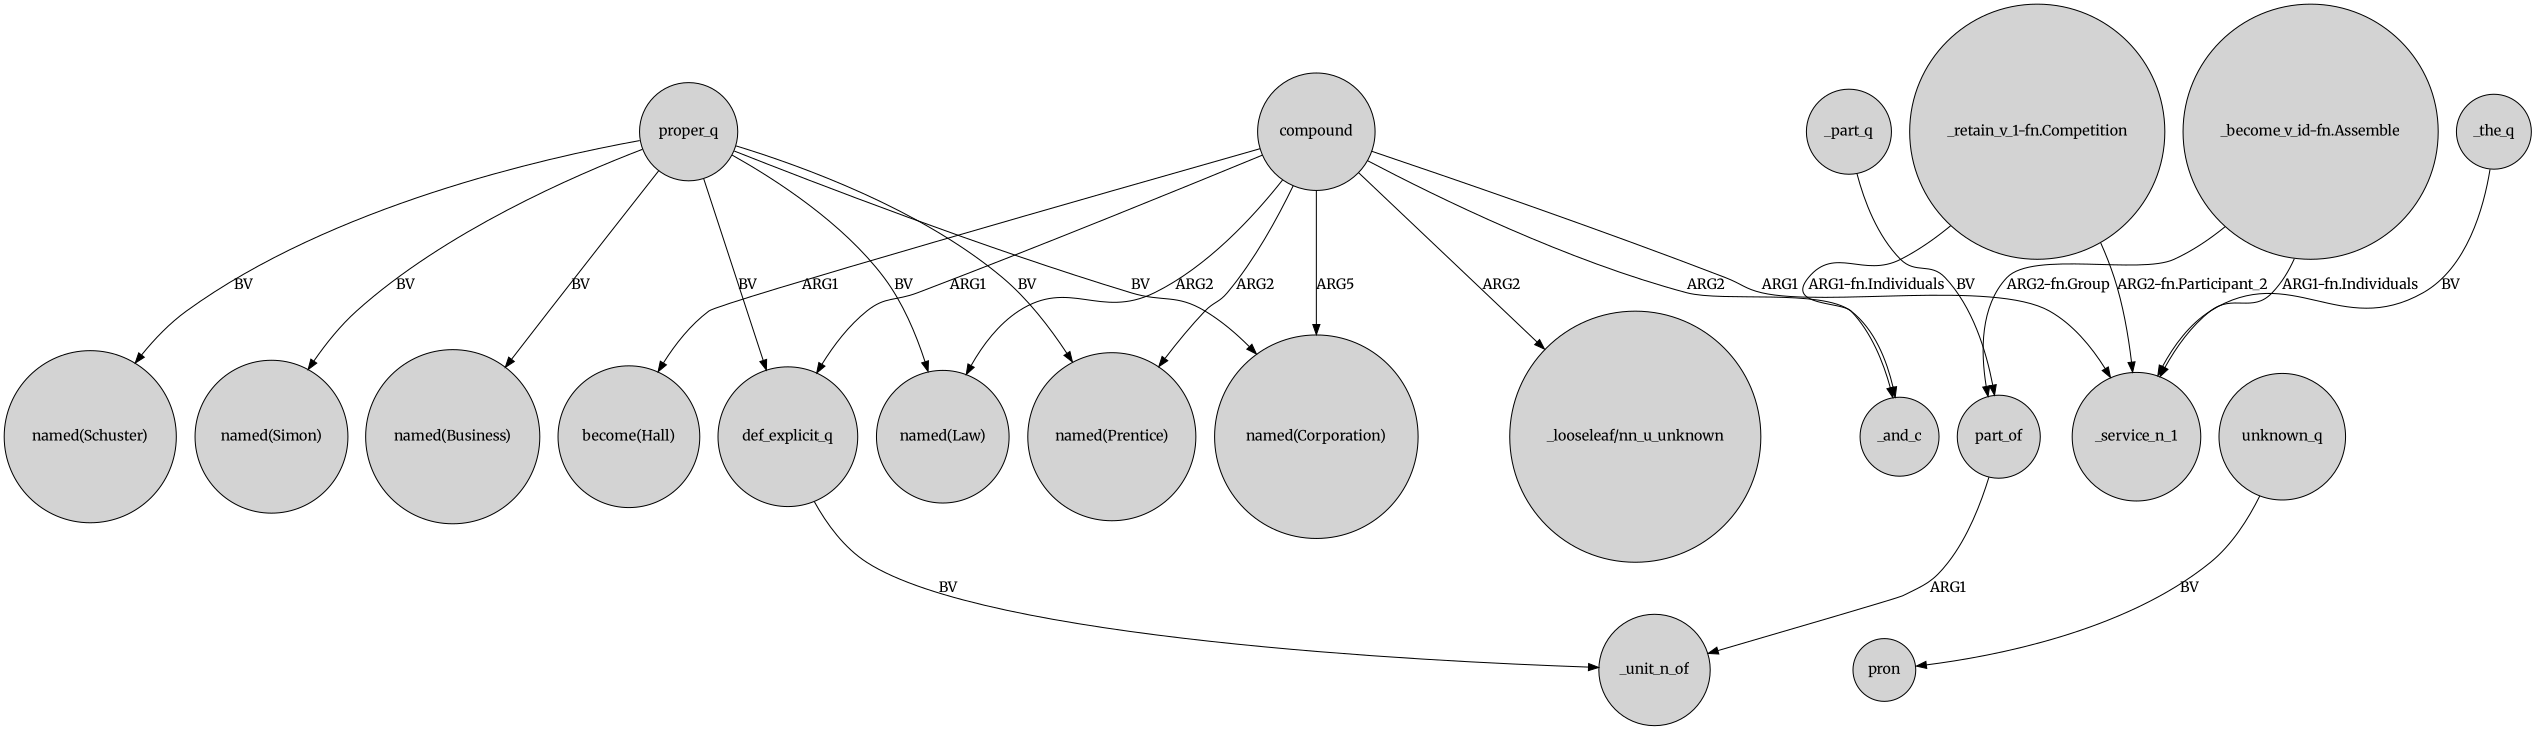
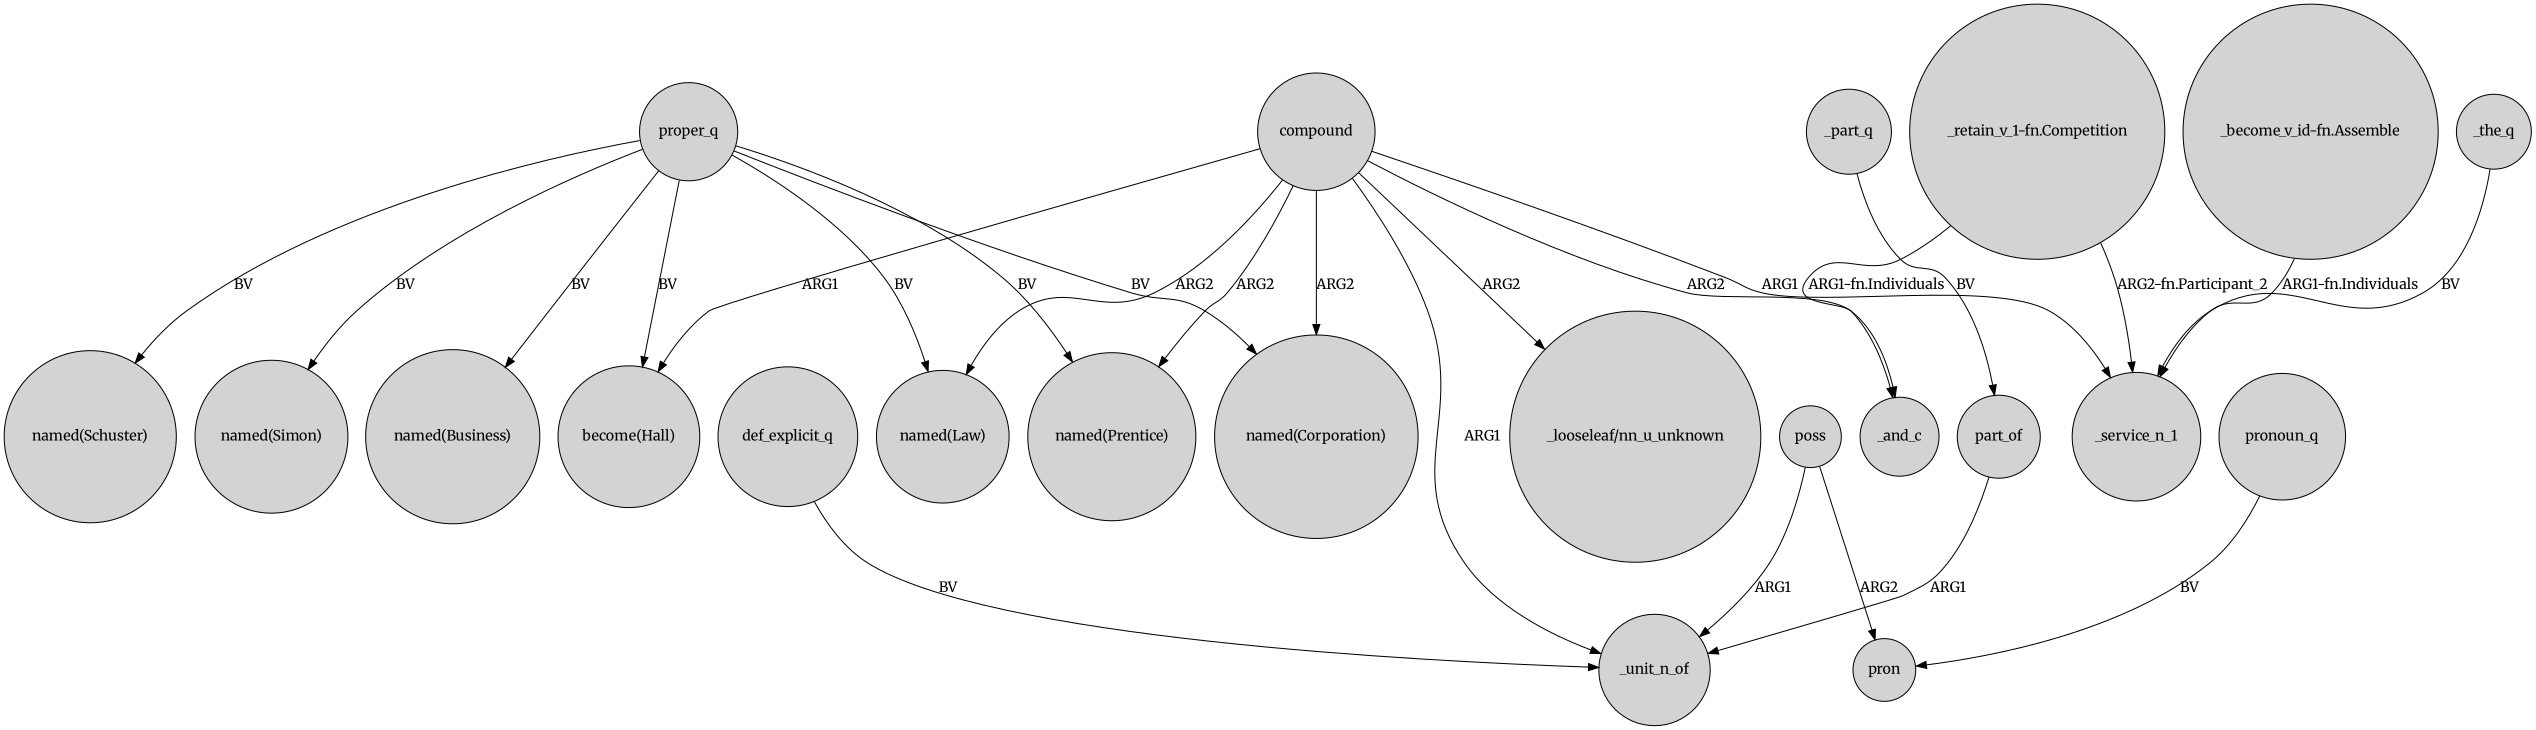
(1033, 248) -> (1437, 441)
(2063, 264) -> none
(733, 270) -> (662, 269)
(1336, 285) -> (1336, 285)
none -> (1810, 437)
(2282, 437) -> (2282, 437)
